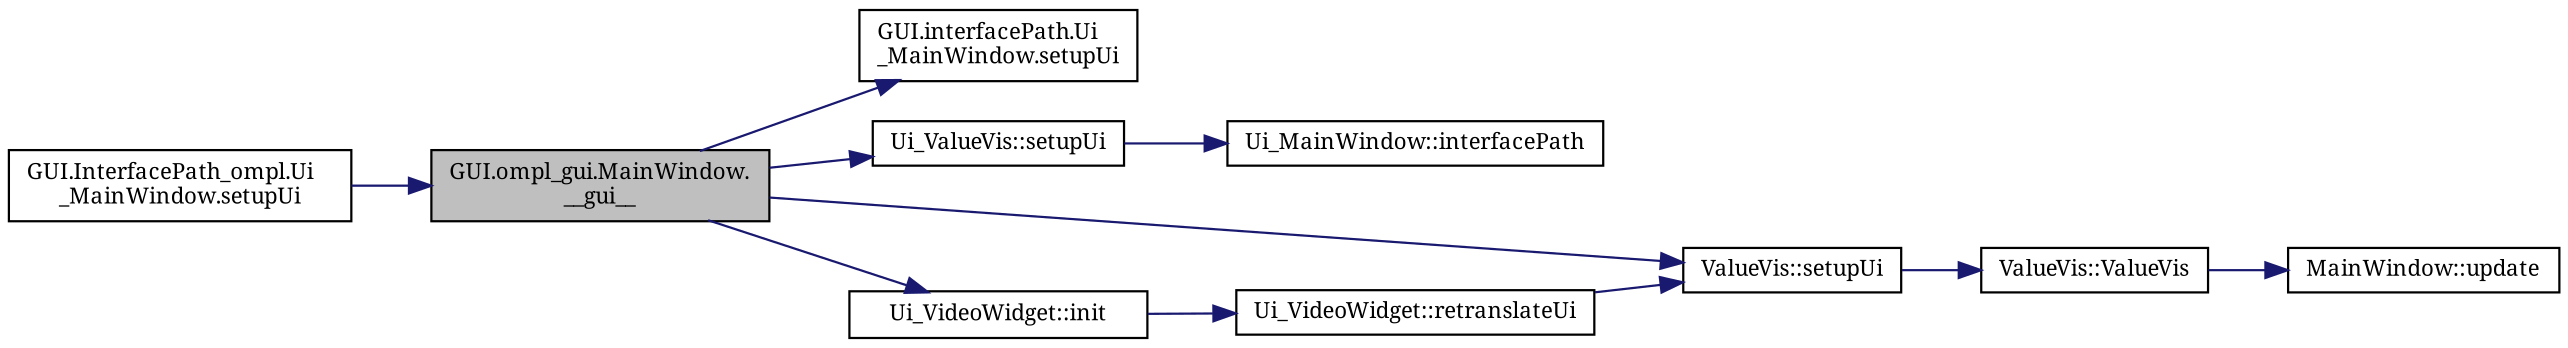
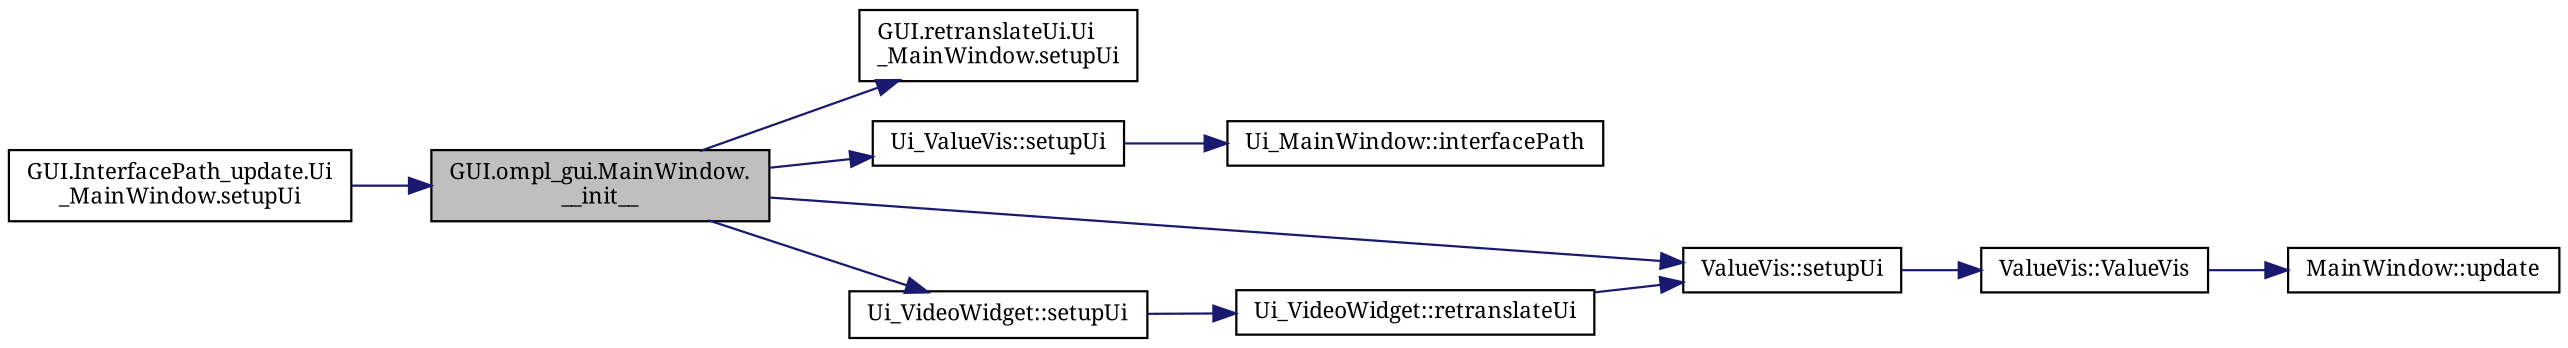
(998, 46) -> (998, 46)
(180, 186) -> (180, 186)
(600, 186) -> (600, 186)
(998, 315) -> (998, 315)
